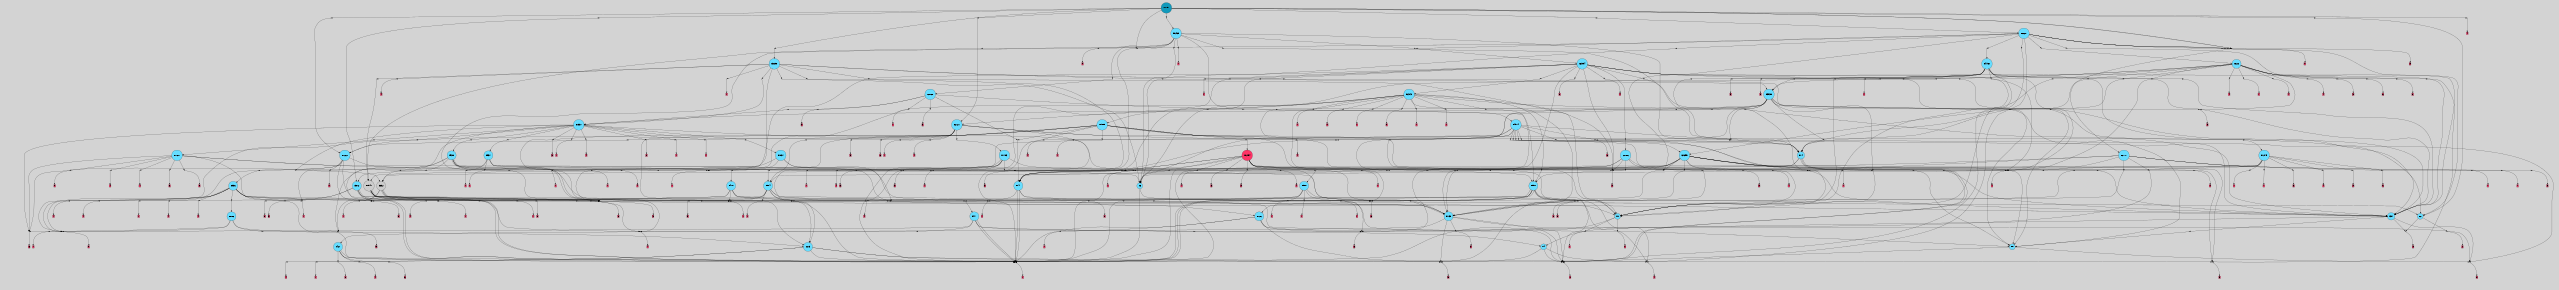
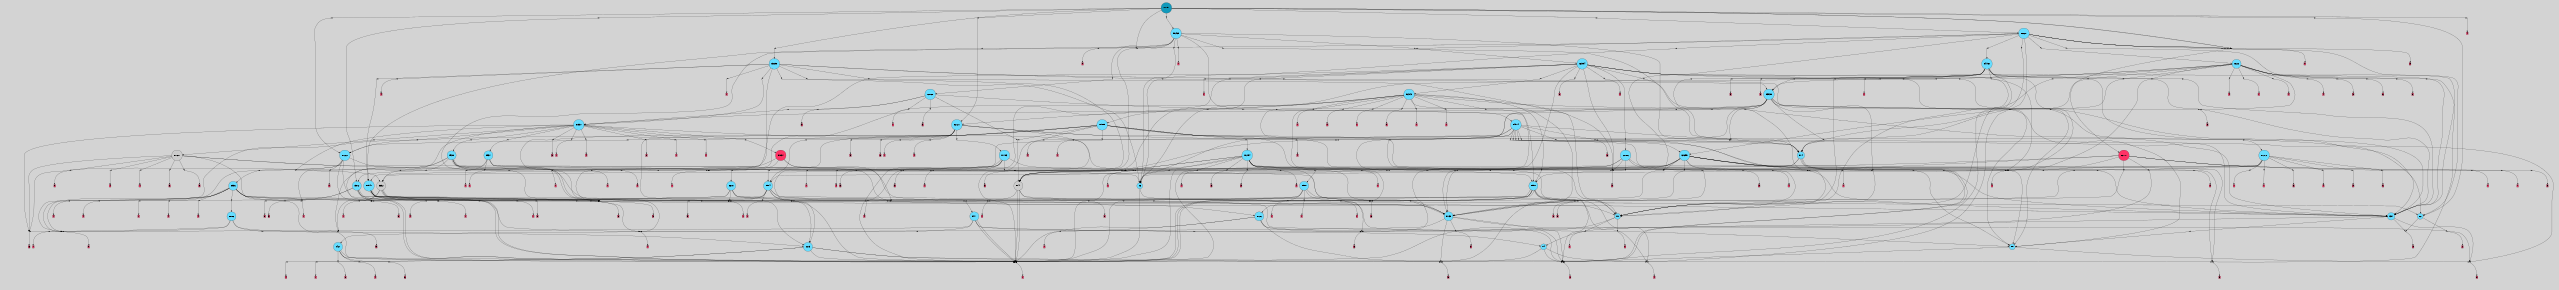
(177, 155) -> (177, 155)
(781, 155) -> (781, 155)
(1247, 155) -> (1247, 155)
(2124, 155) -> (2124, 155)
(2264, 155) -> (2264, 155)
(369, 186) -> (369, 186)
(731, 186) -> (731, 186)
(1018, 186) -> (1018, 186)
